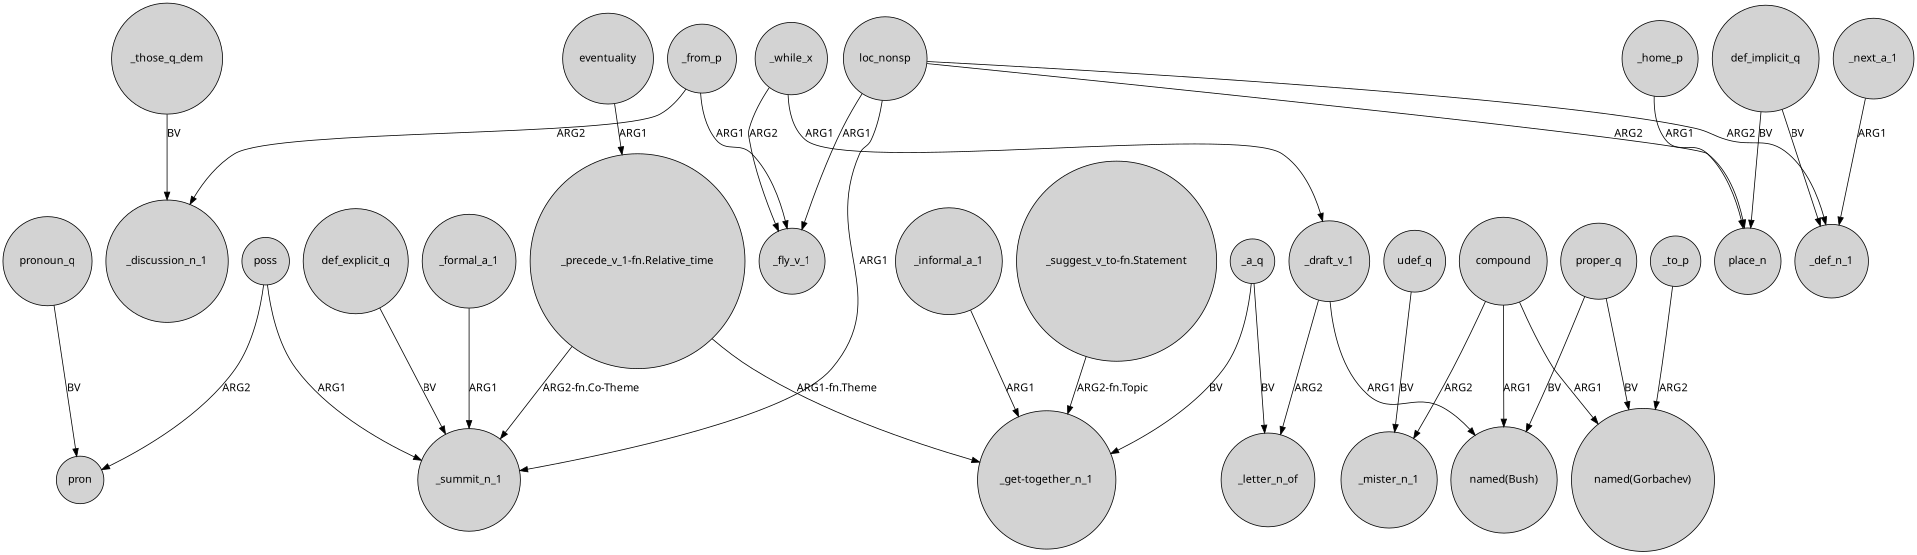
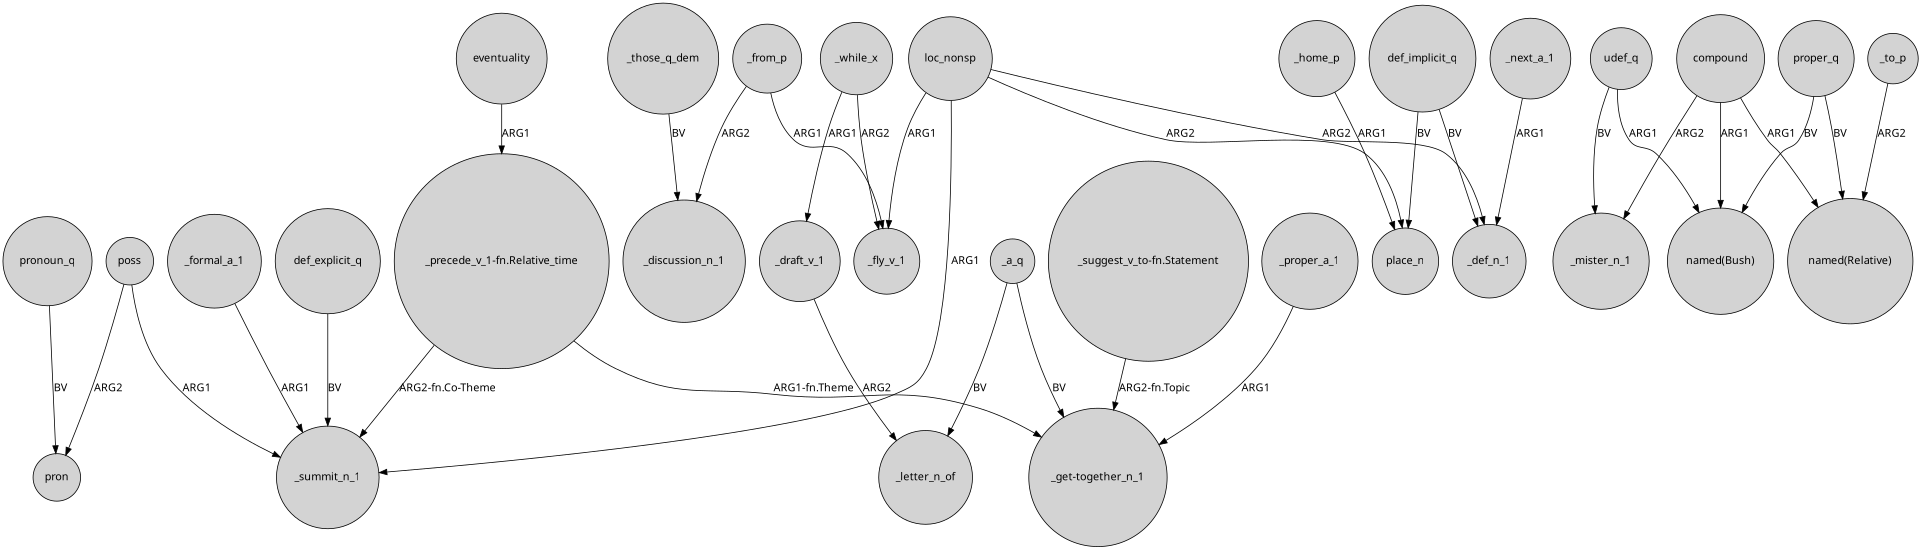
(949, 261) -> (1310, 261)
(1372, 398) -> (1648, 149)
(1643, 480) -> (1850, 261)
